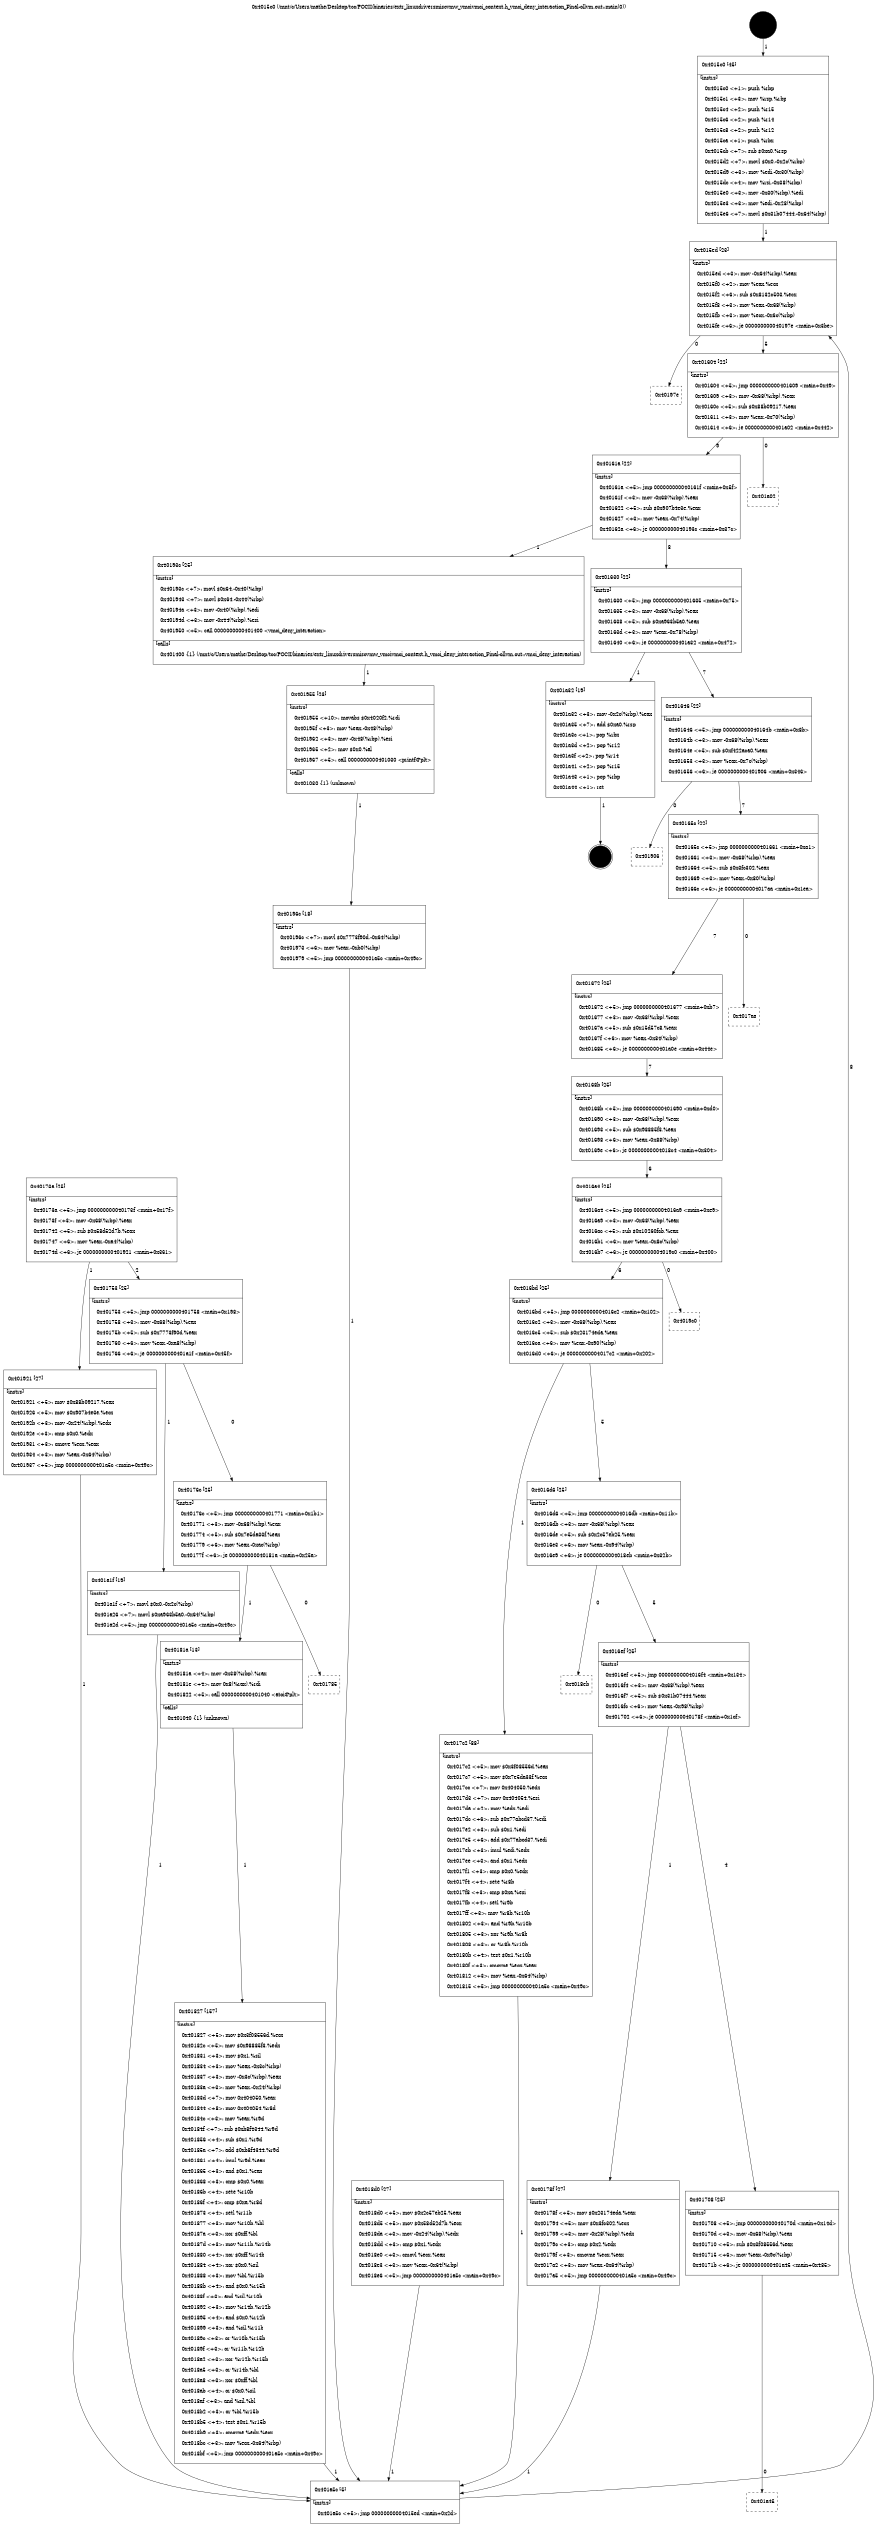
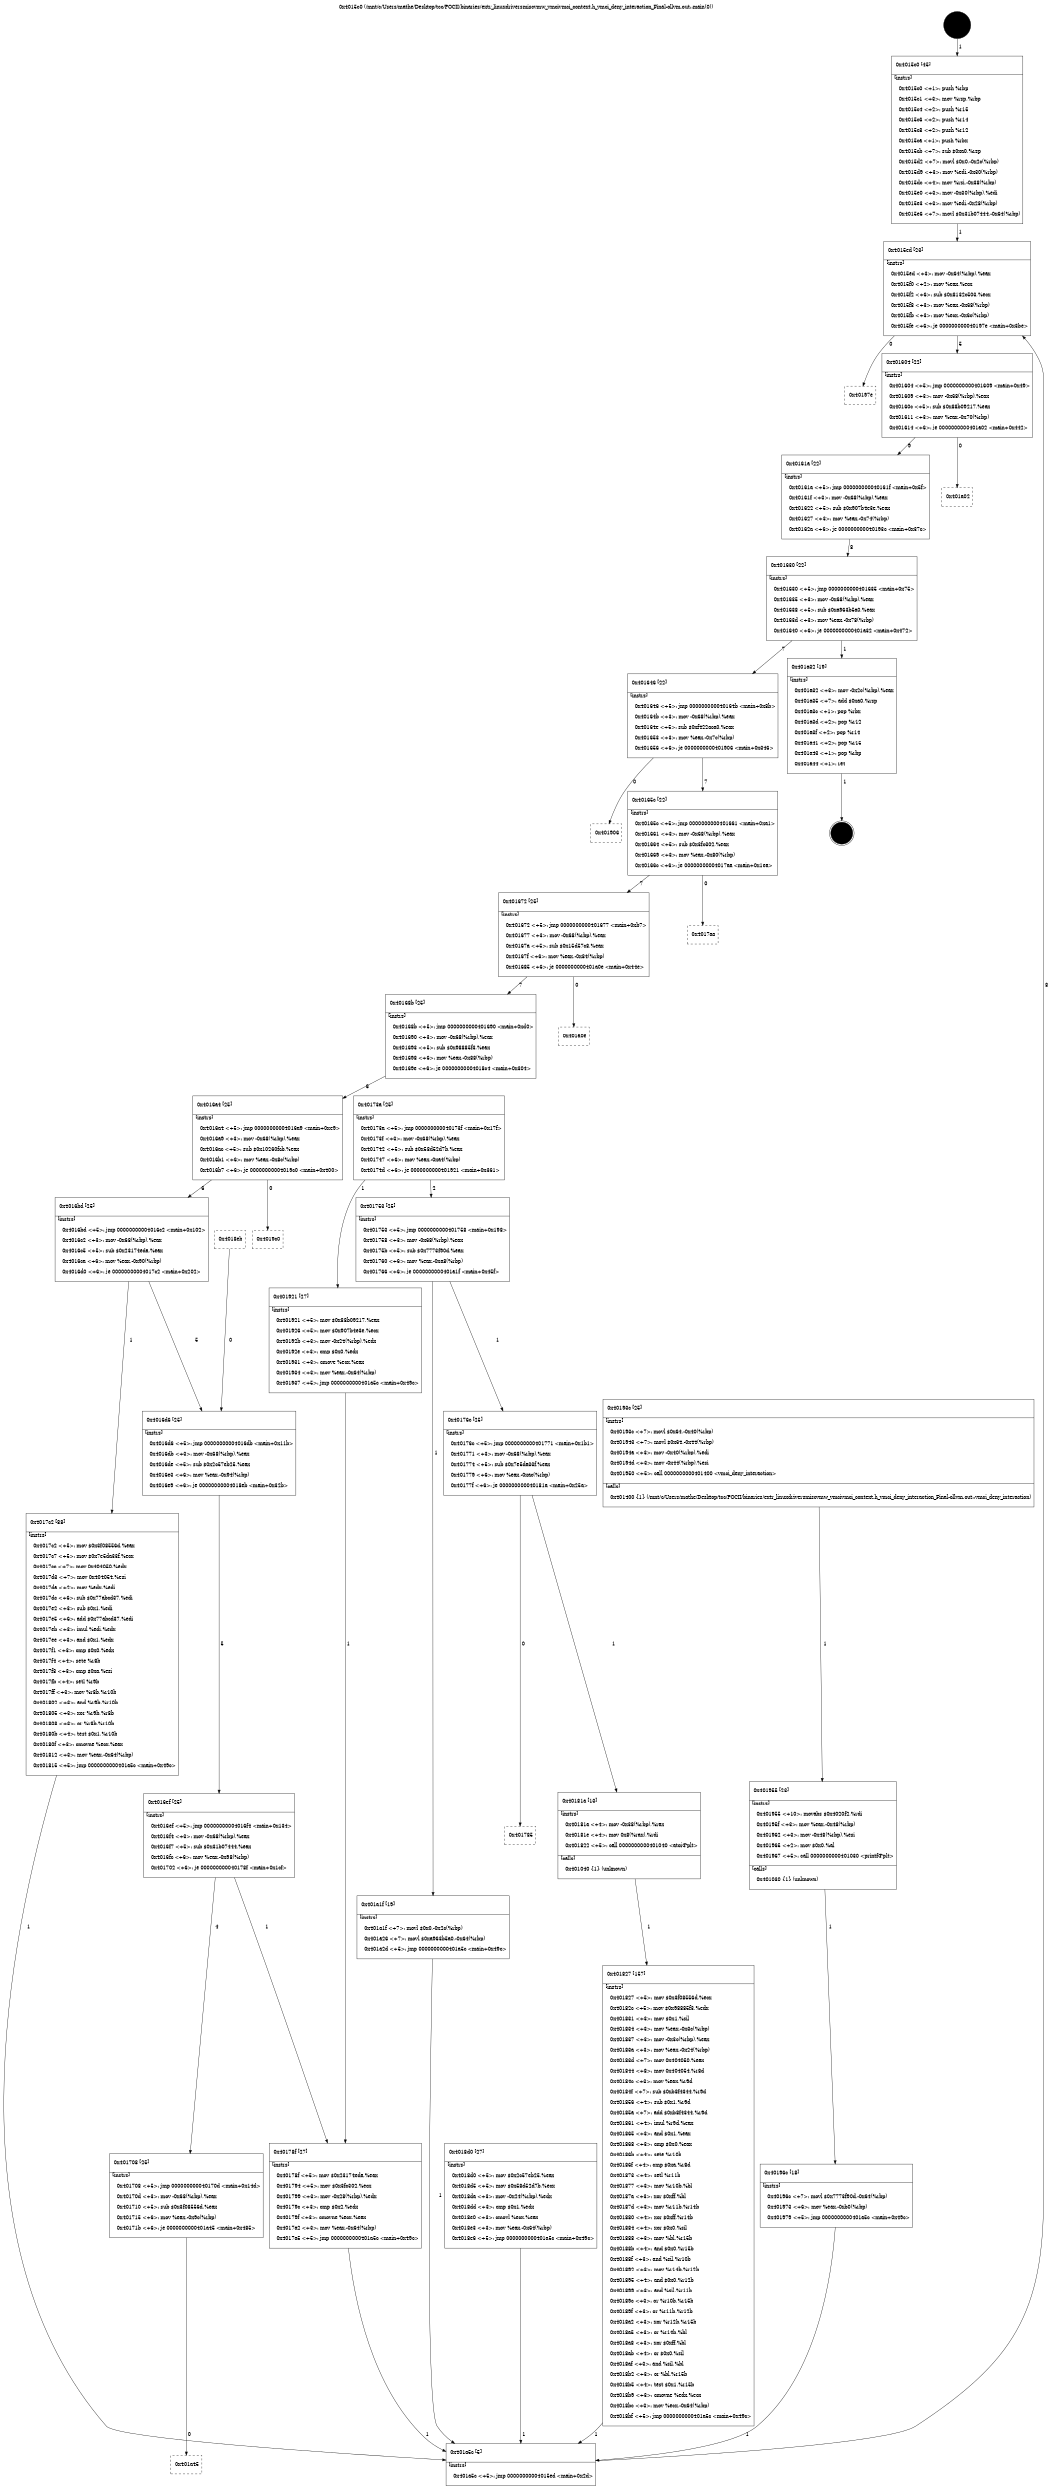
(553, 540) -> none
none -> (574, 1036)
(232, 1422) -> (497, 1340)
(588, 1619) -> (225, 1328)
(81, 2073) -> (345, 1766)
